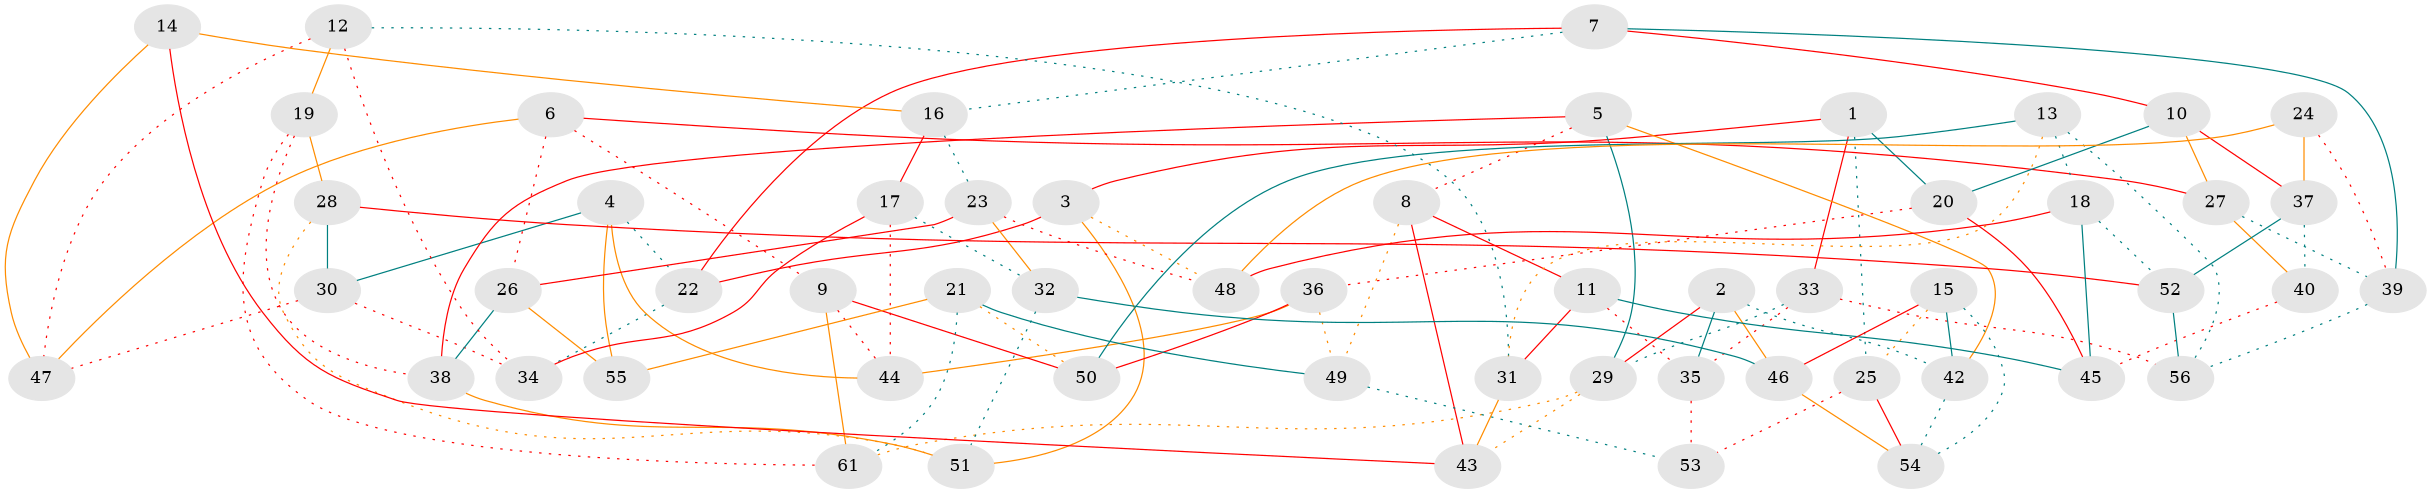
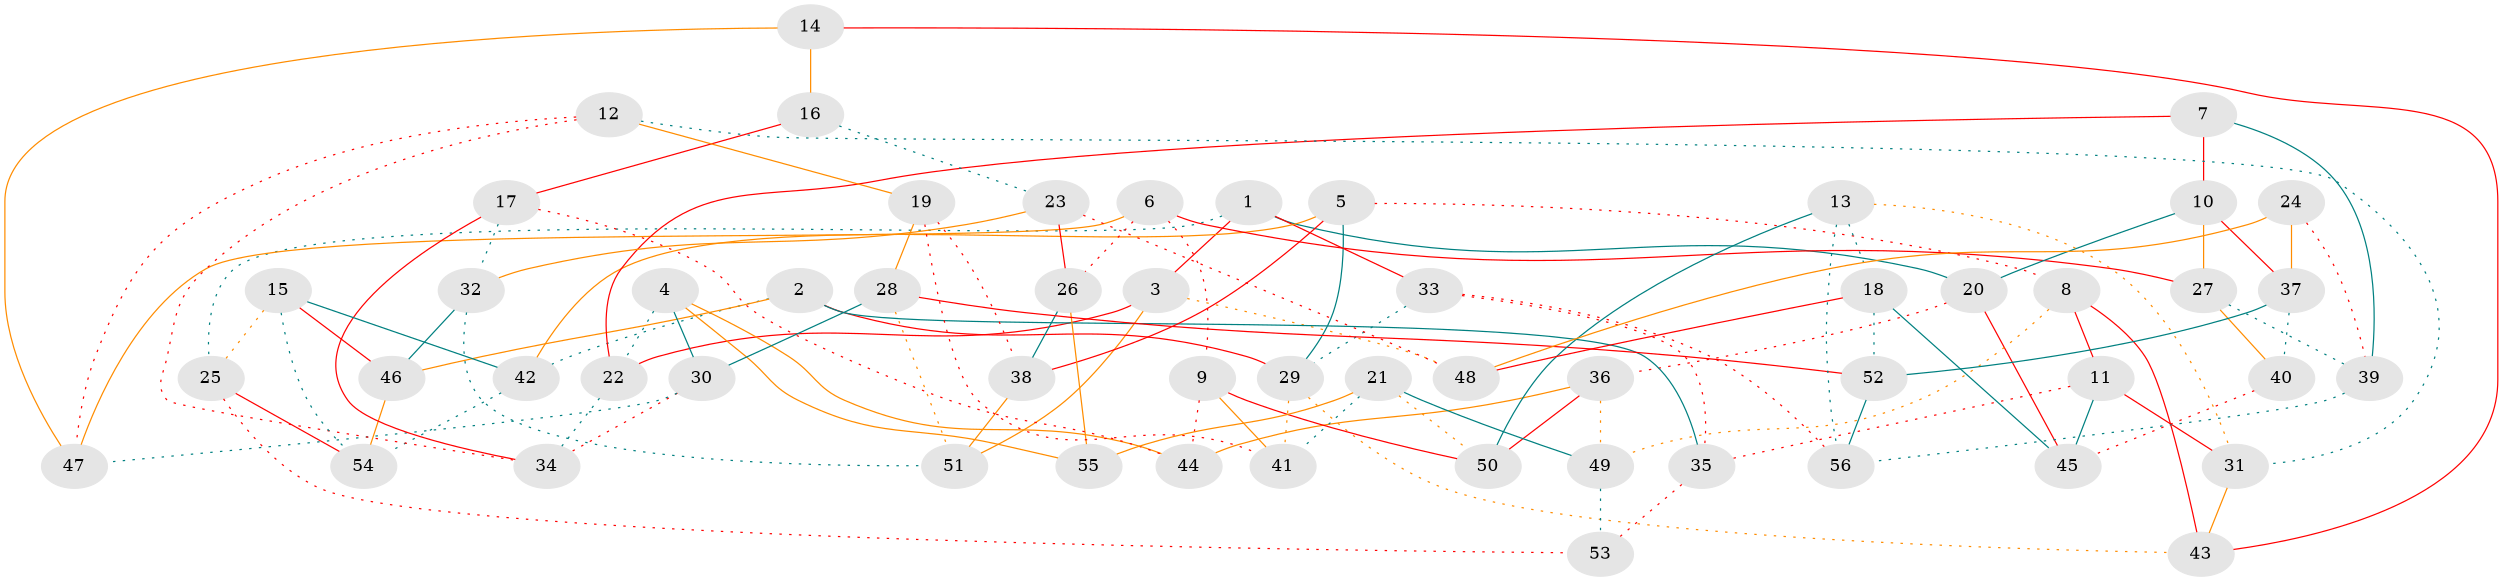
(1264, 71) -> none
(185, 334) -> (450, 428)
(849, 466) -> (1283, 466)
